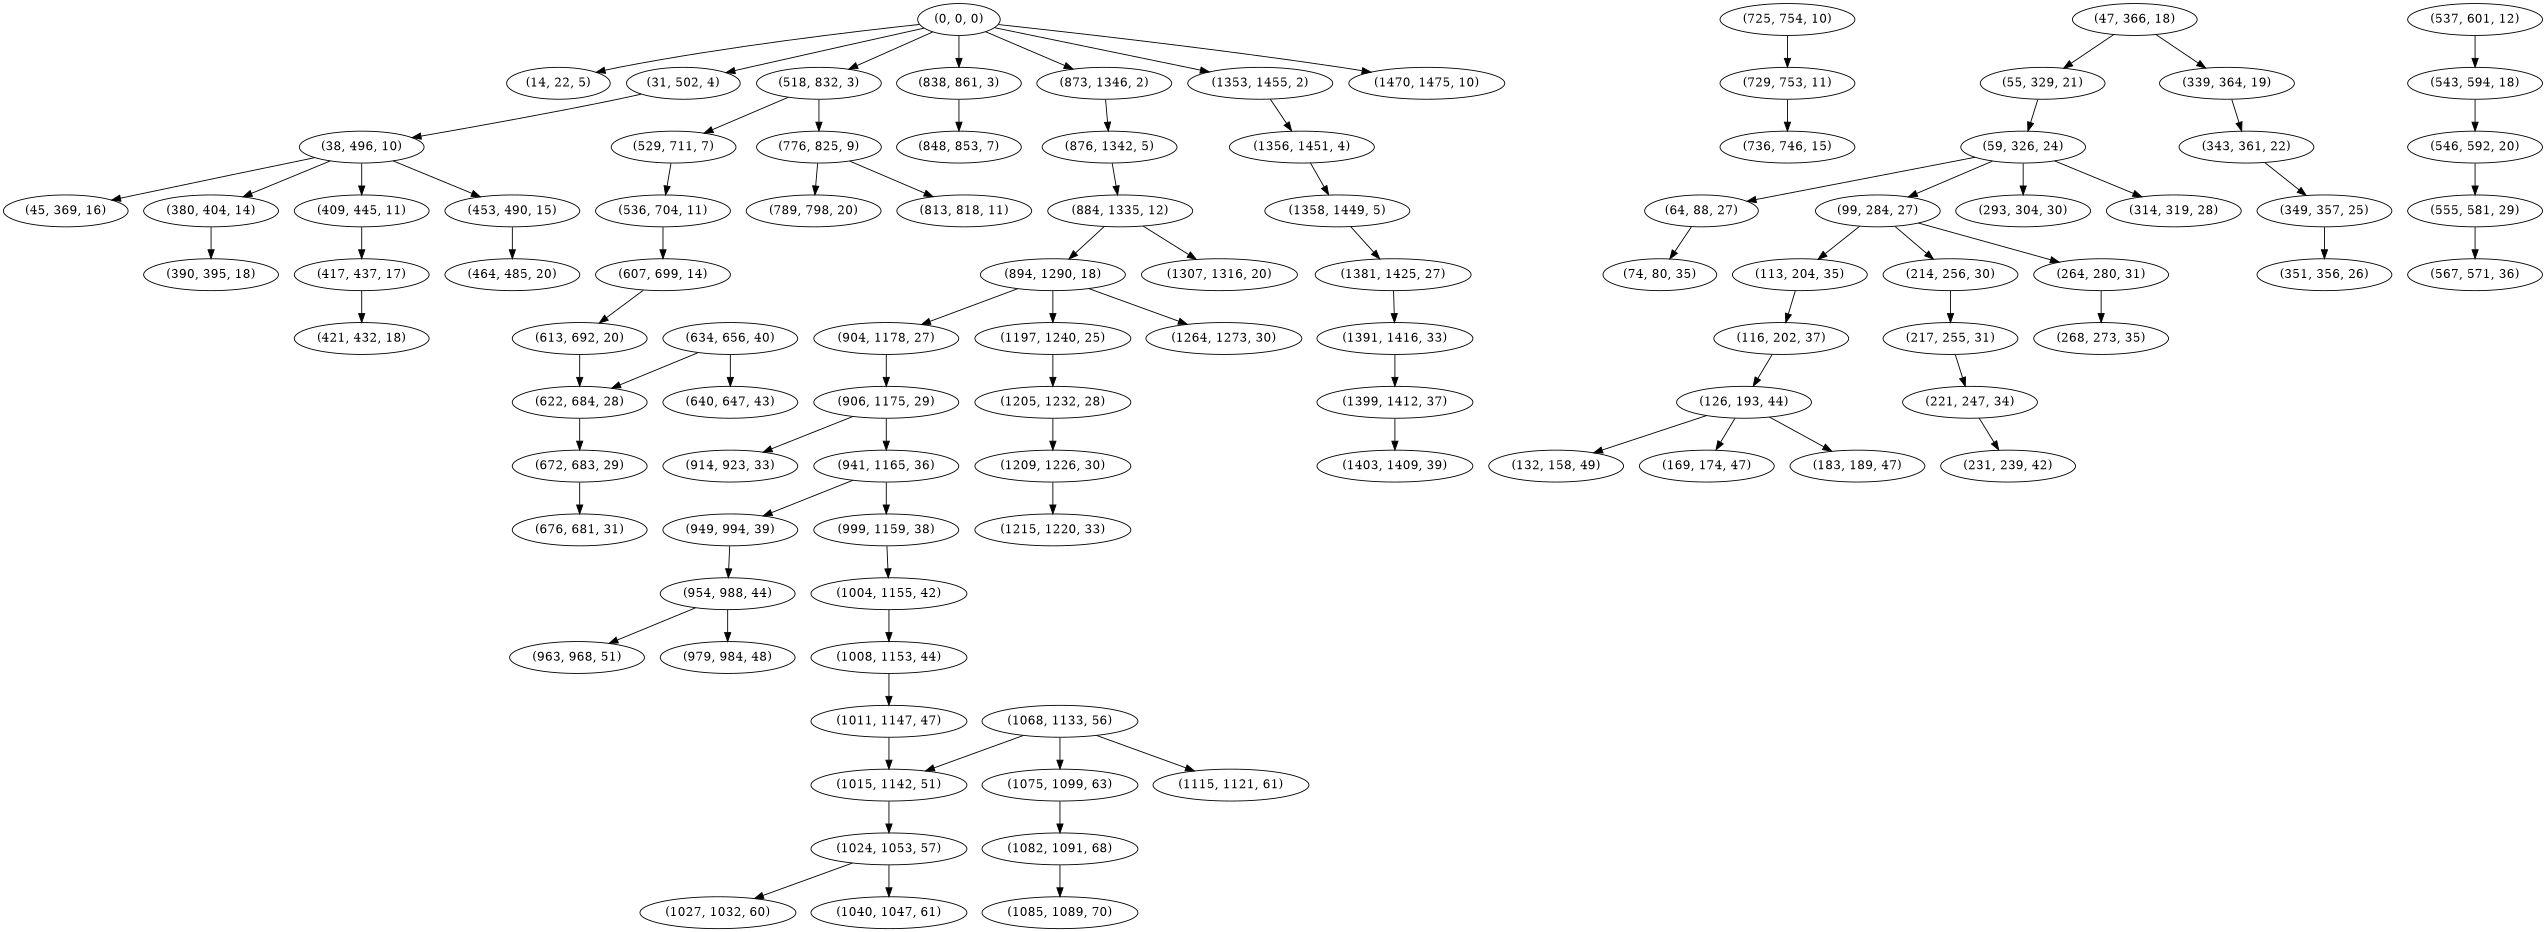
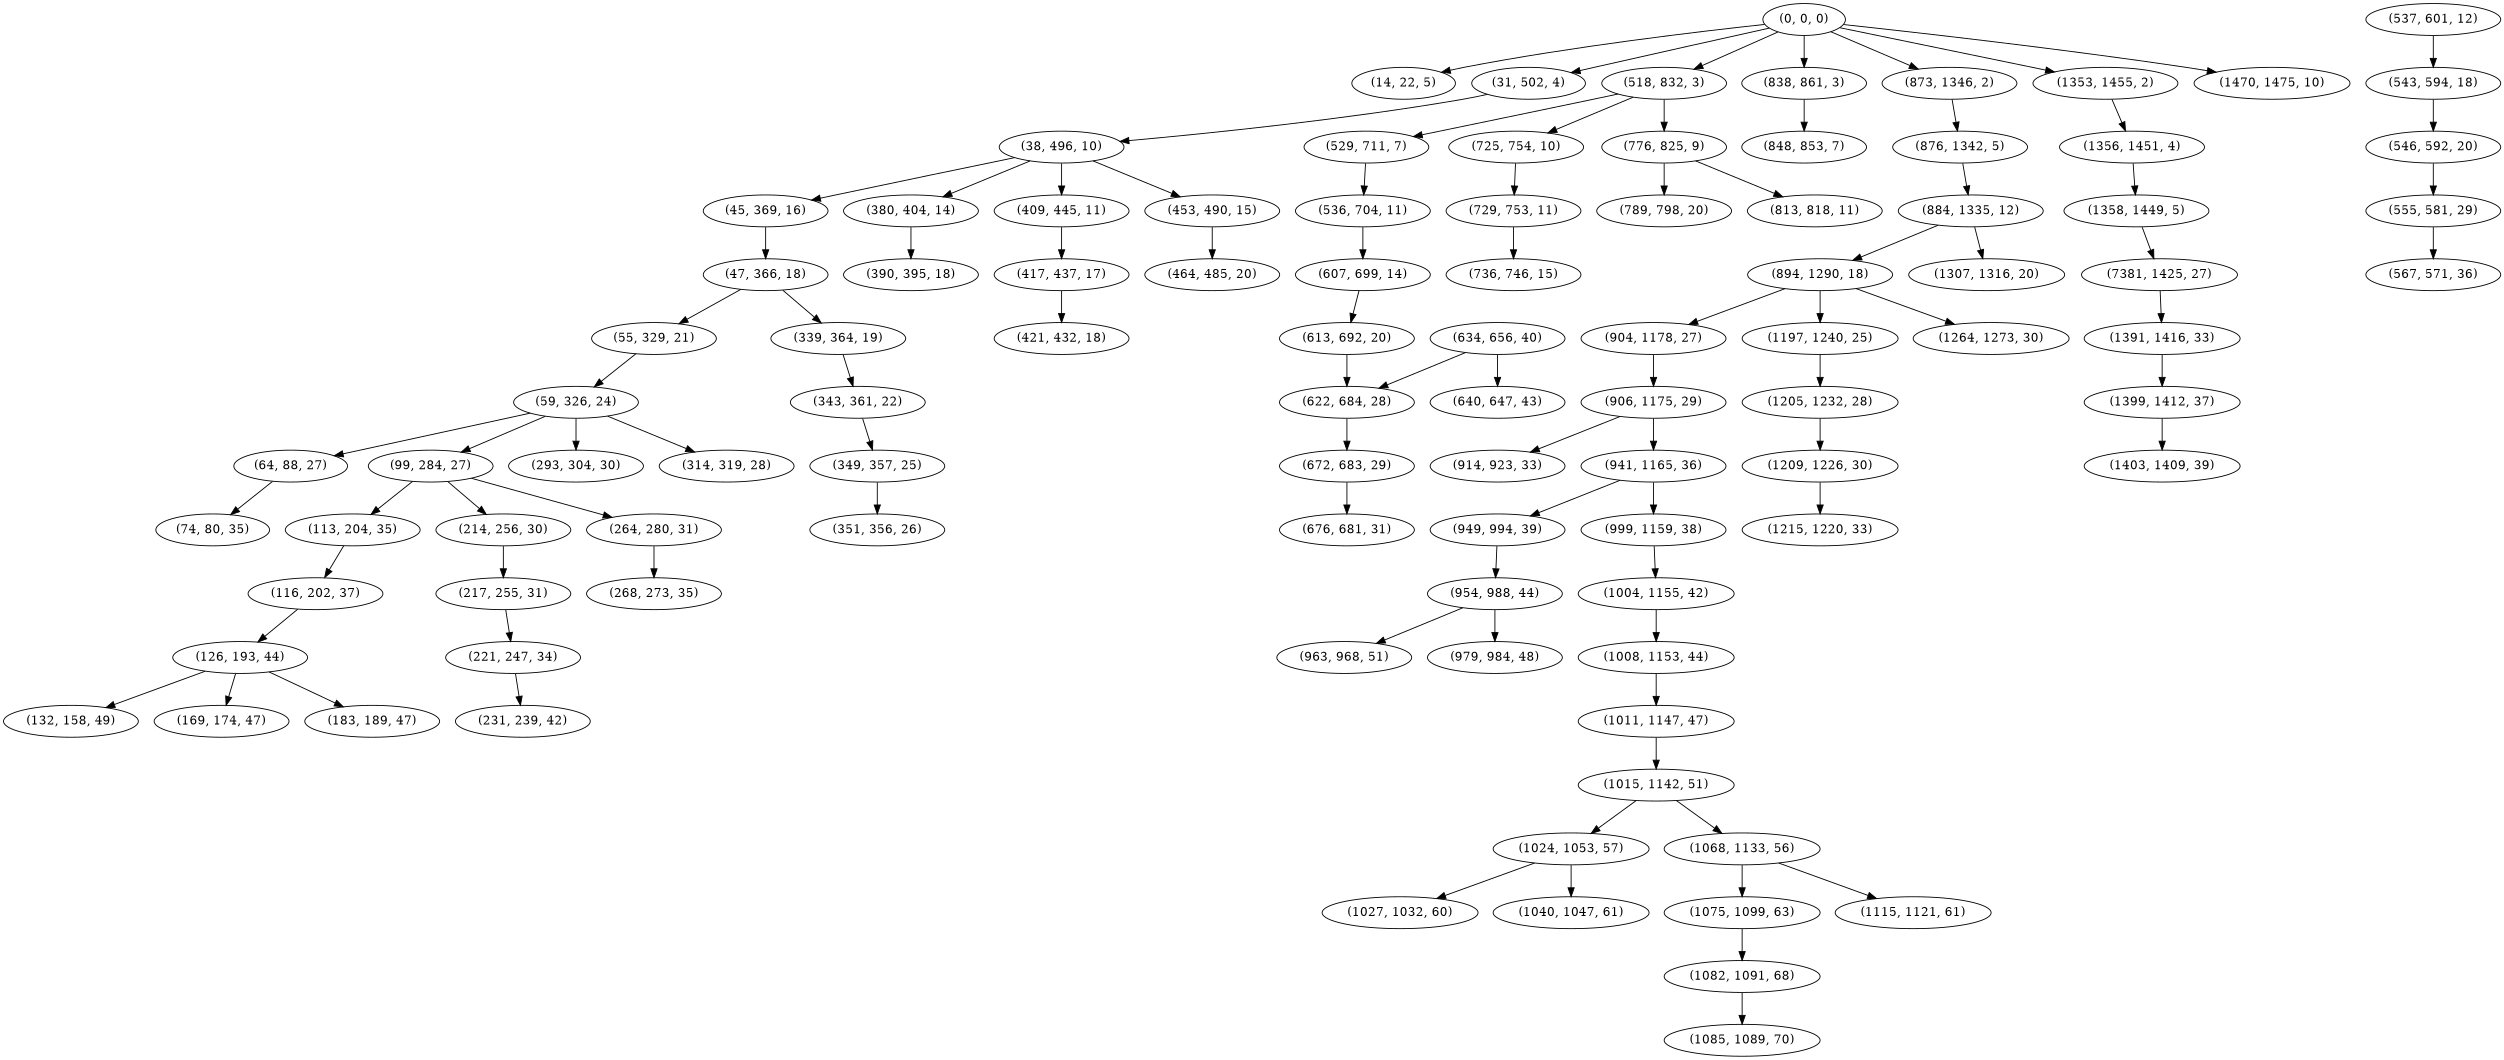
none -> (1595, 113)
none -> (766, 238)
(1393, 275) -> (2159, 275)
(979, 752) -> (1696, 814)
